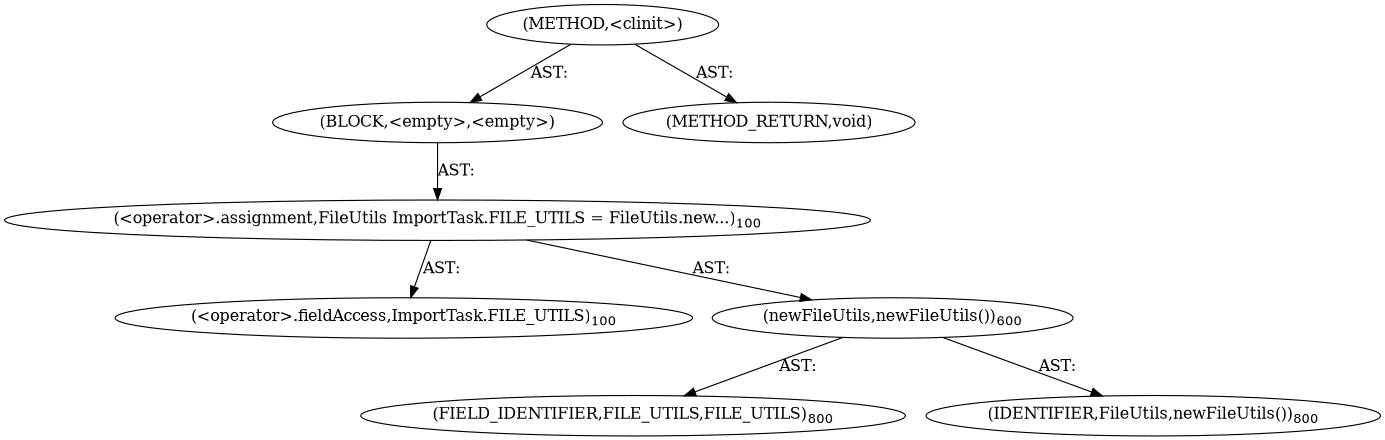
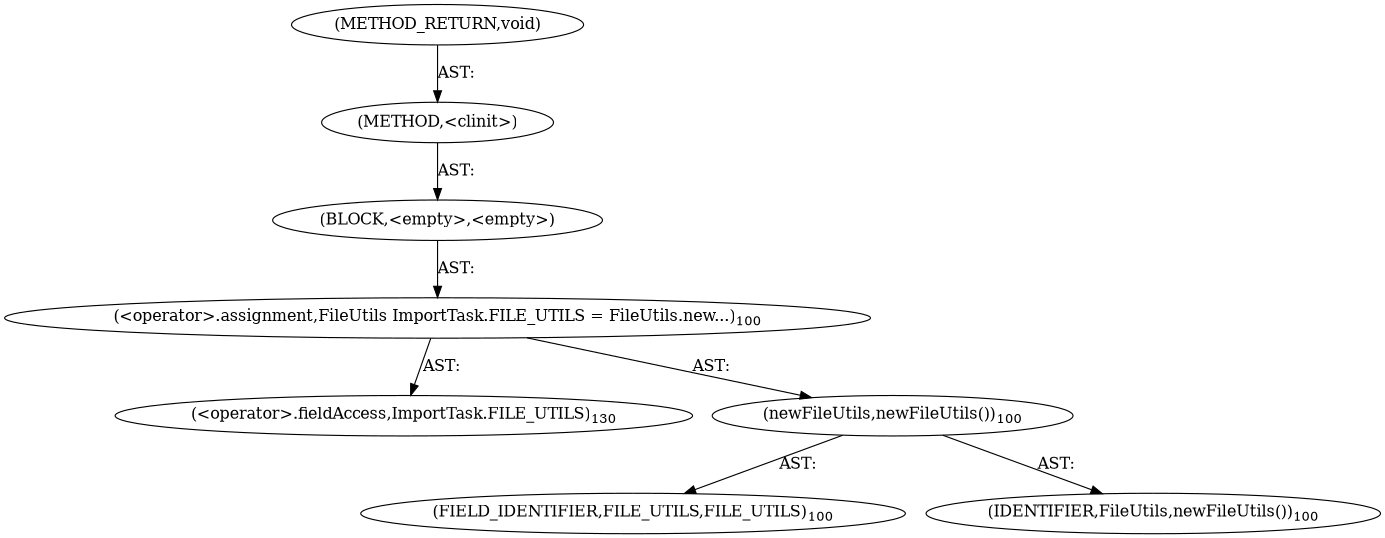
(681, 71) -> (438, 68)
(604, 316) -> (604, 414)
(1009, 316) -> (1009, 414)
(821, 414) -> (821, 512)
(1306, 414) -> (1306, 512)
